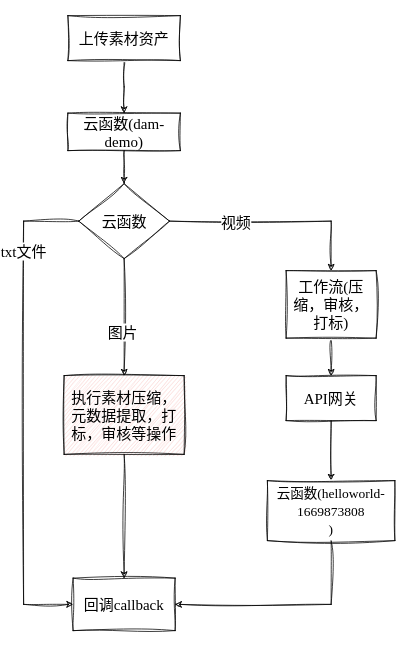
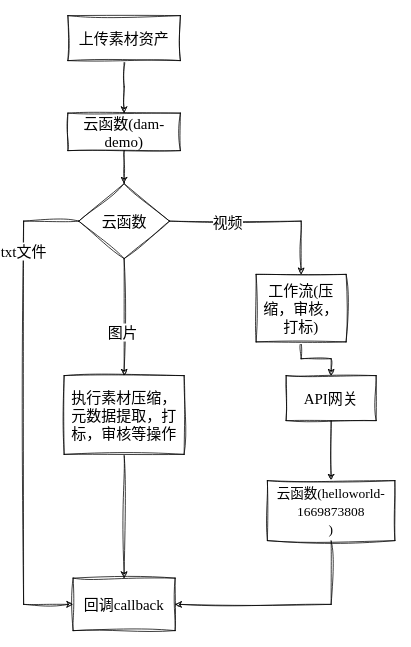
(331, 304) -> (301, 308)
(124, 415) -> (124, 415)
